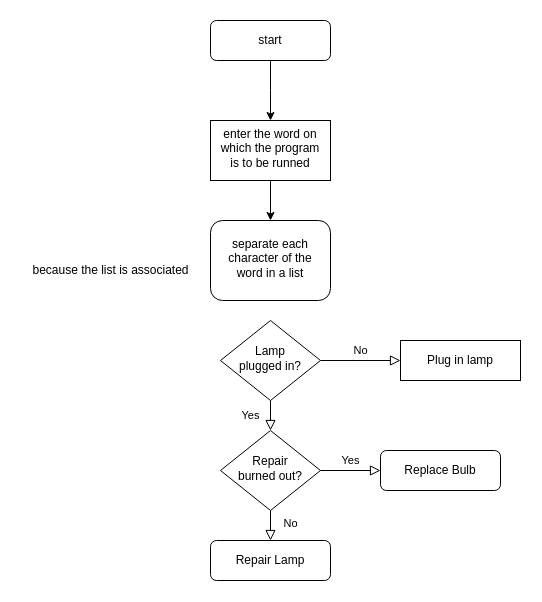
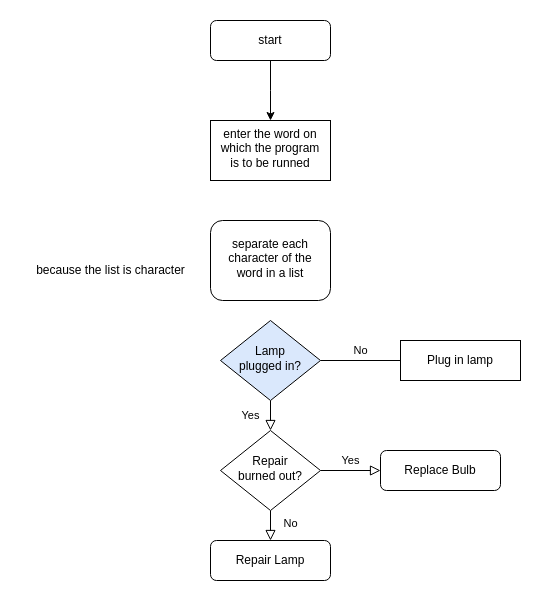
(271, 197) -> none
(111, 271) -> (111, 271)
(271, 361) -> (271, 361)
(389, 361) -> (393, 361)
